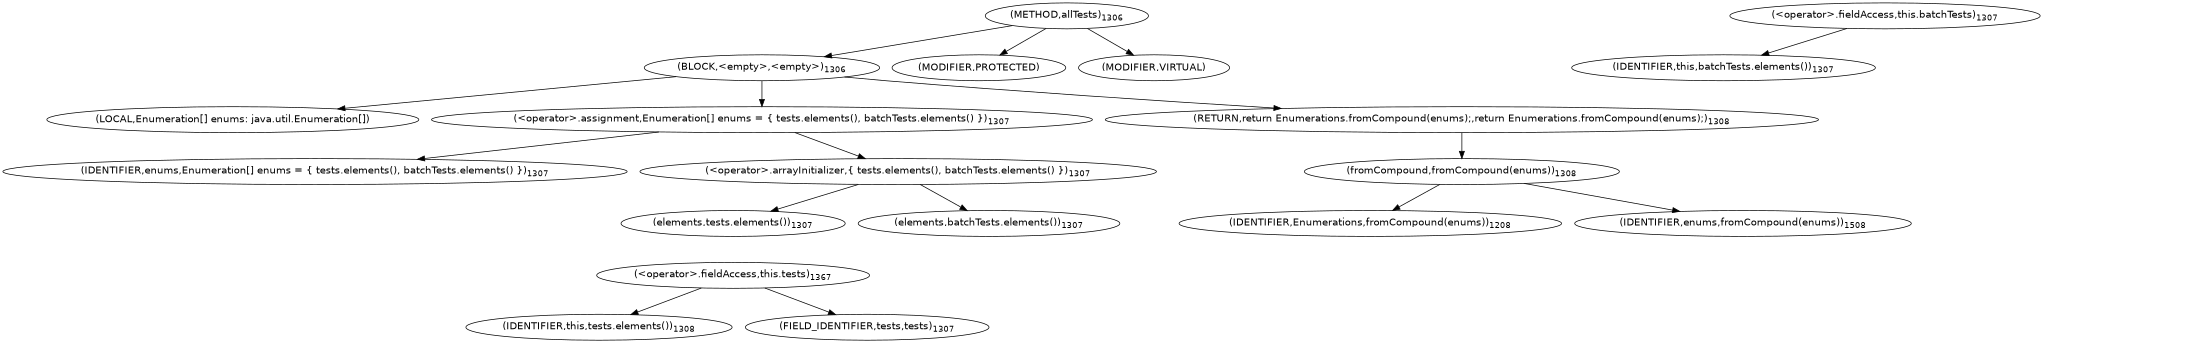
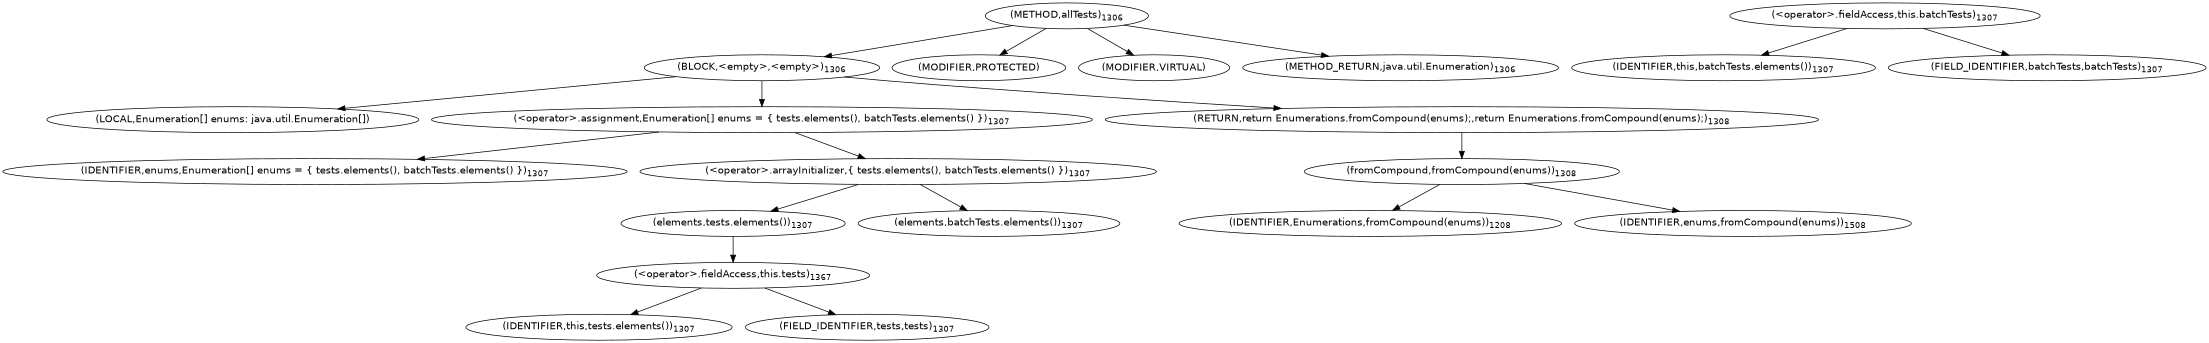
none -> (1401, 68)
none -> (2047, 68)
none -> (733, 246)
(684, 326) -> (684, 326)
